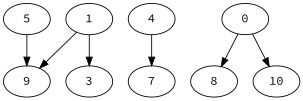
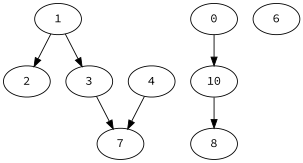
(27, 19) -> none
none -> (276, 19)
(232, 46) -> (214, 108)
(27, 81) -> (27, 81)
none -> (103, 109)
